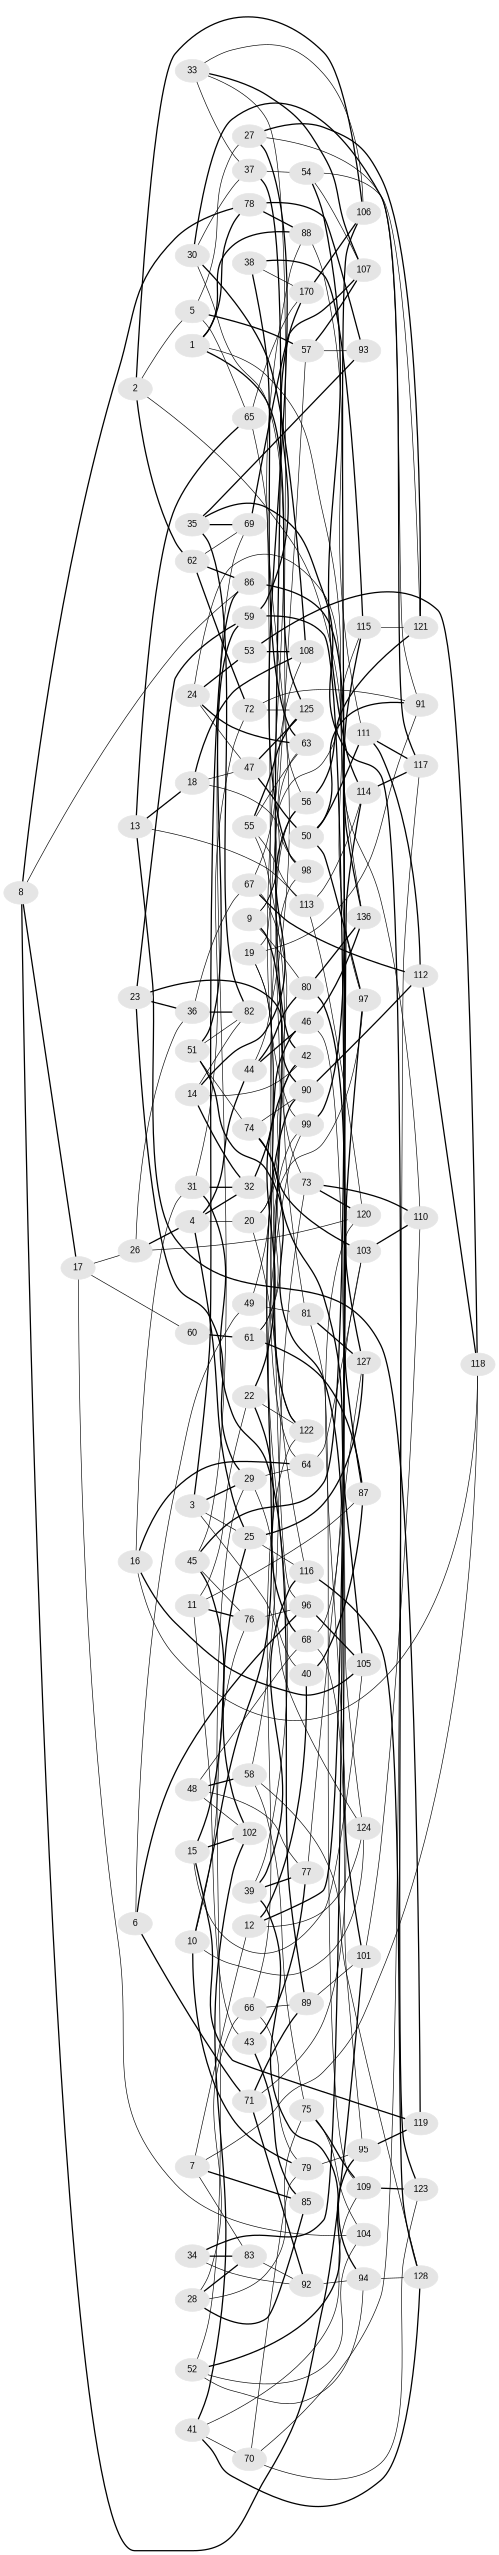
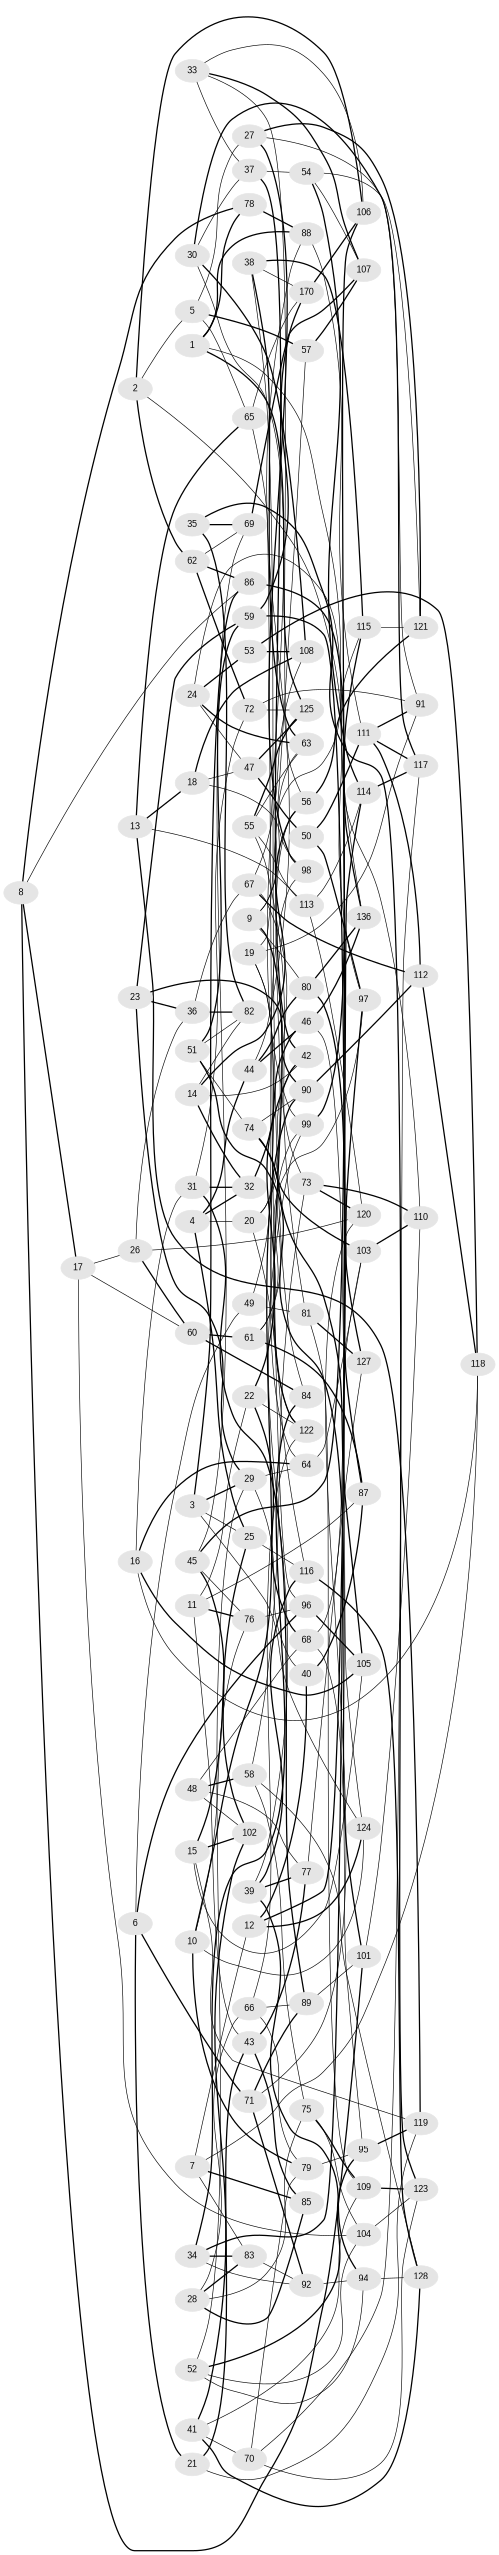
(364, 351) -> none
(332, 778) -> (392, 719)
(157, 1240) -> (163, 1292)
none -> (307, 1397)
(335, 1487) -> none
(334, 1901) -> (334, 1901)
(232, 2059) -> (232, 2059)
none -> (393, 2211)
none -> (192, 2464)
